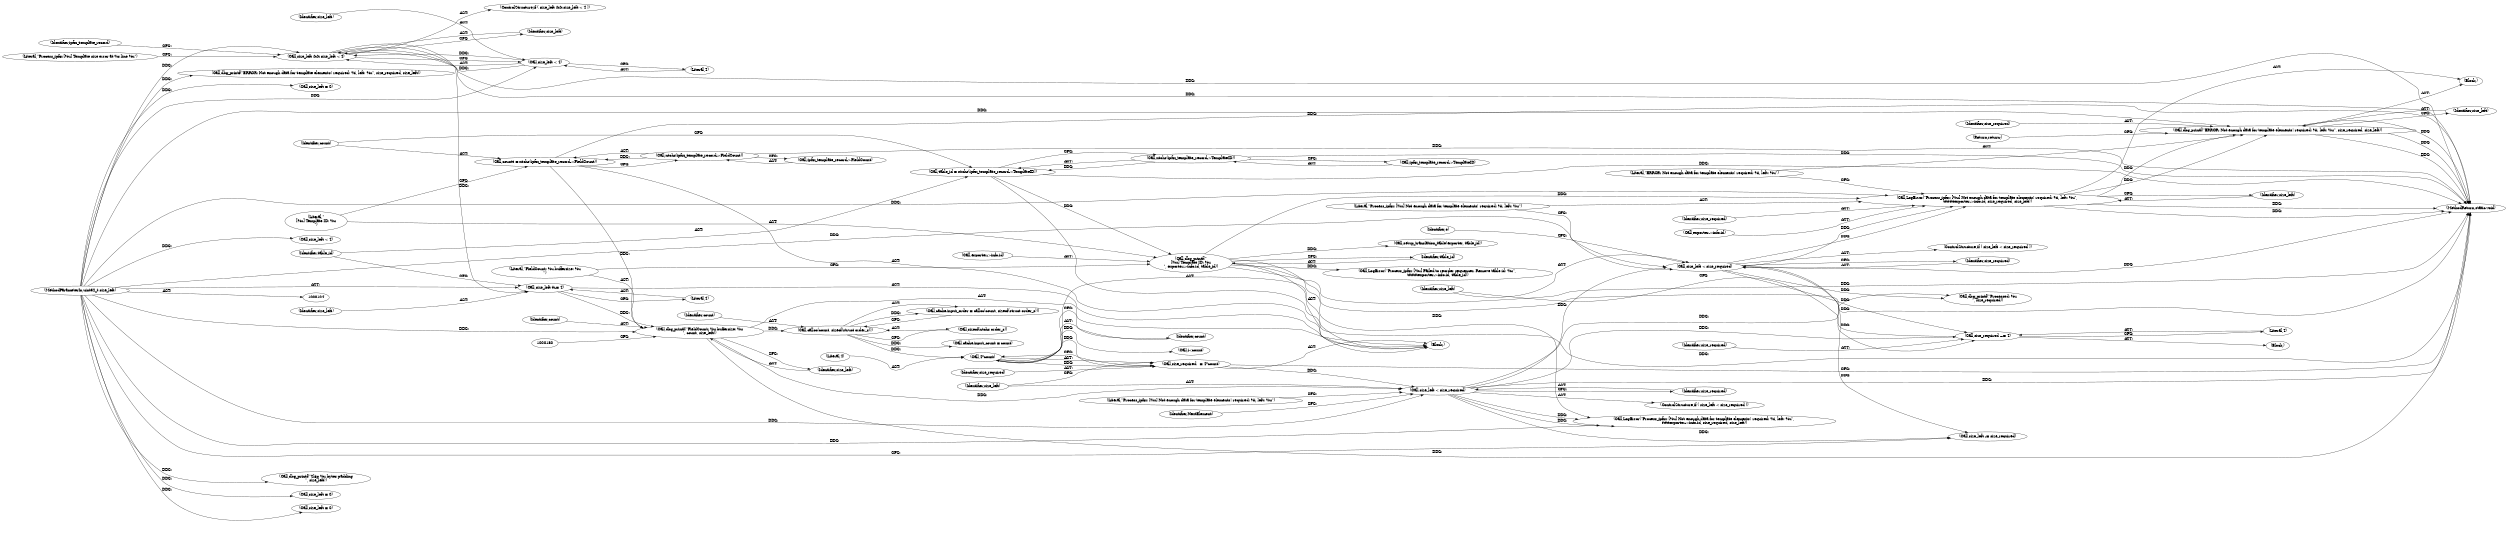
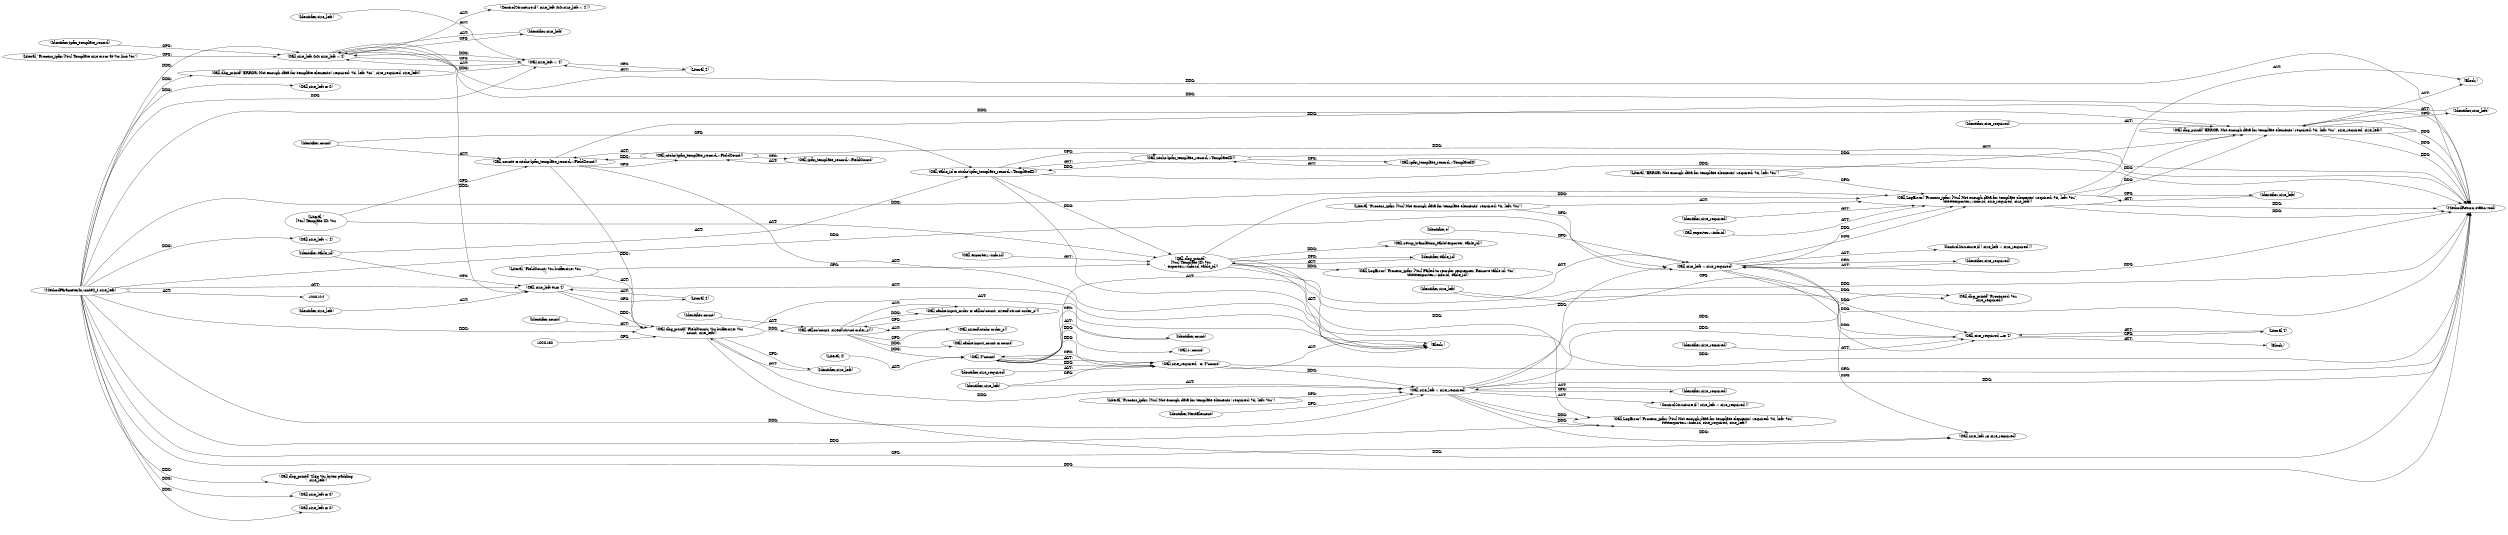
(1988, 138) -> none
none -> (1329, 469)
